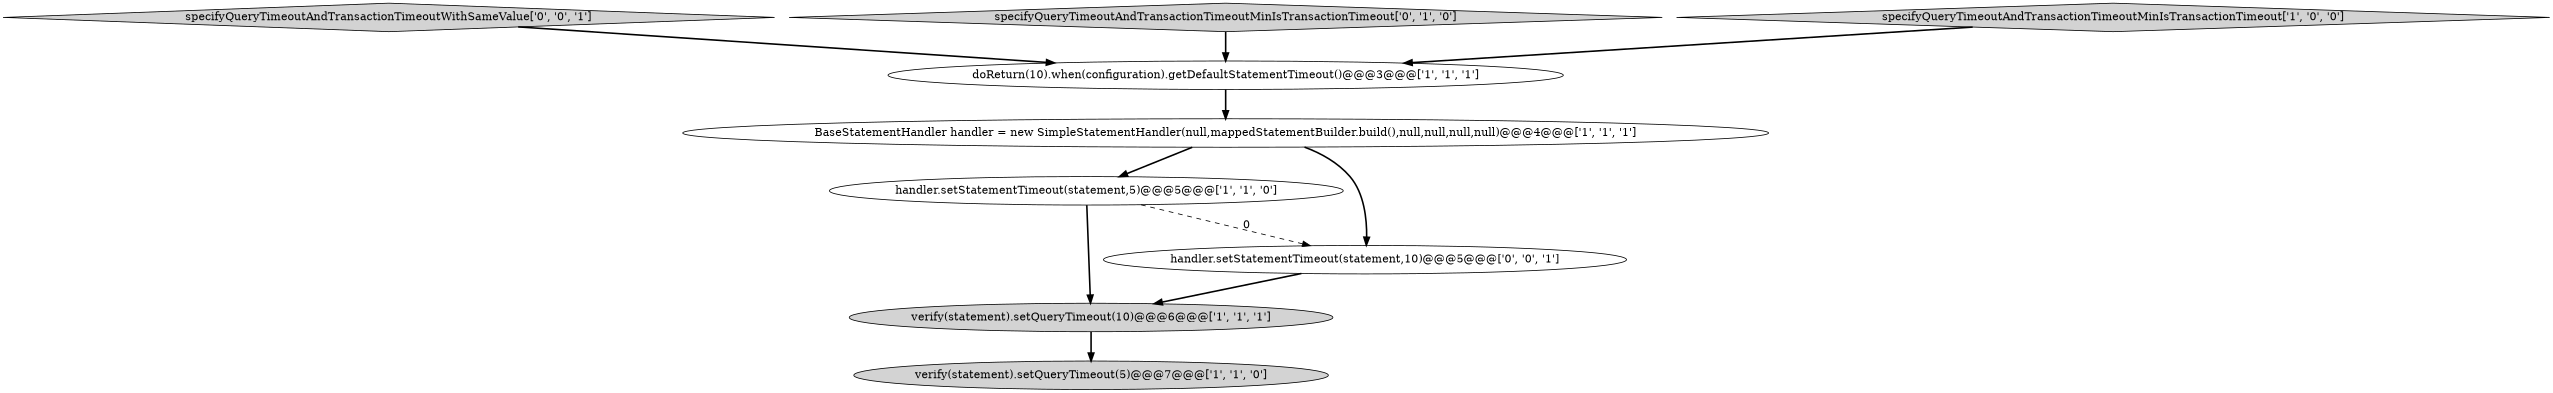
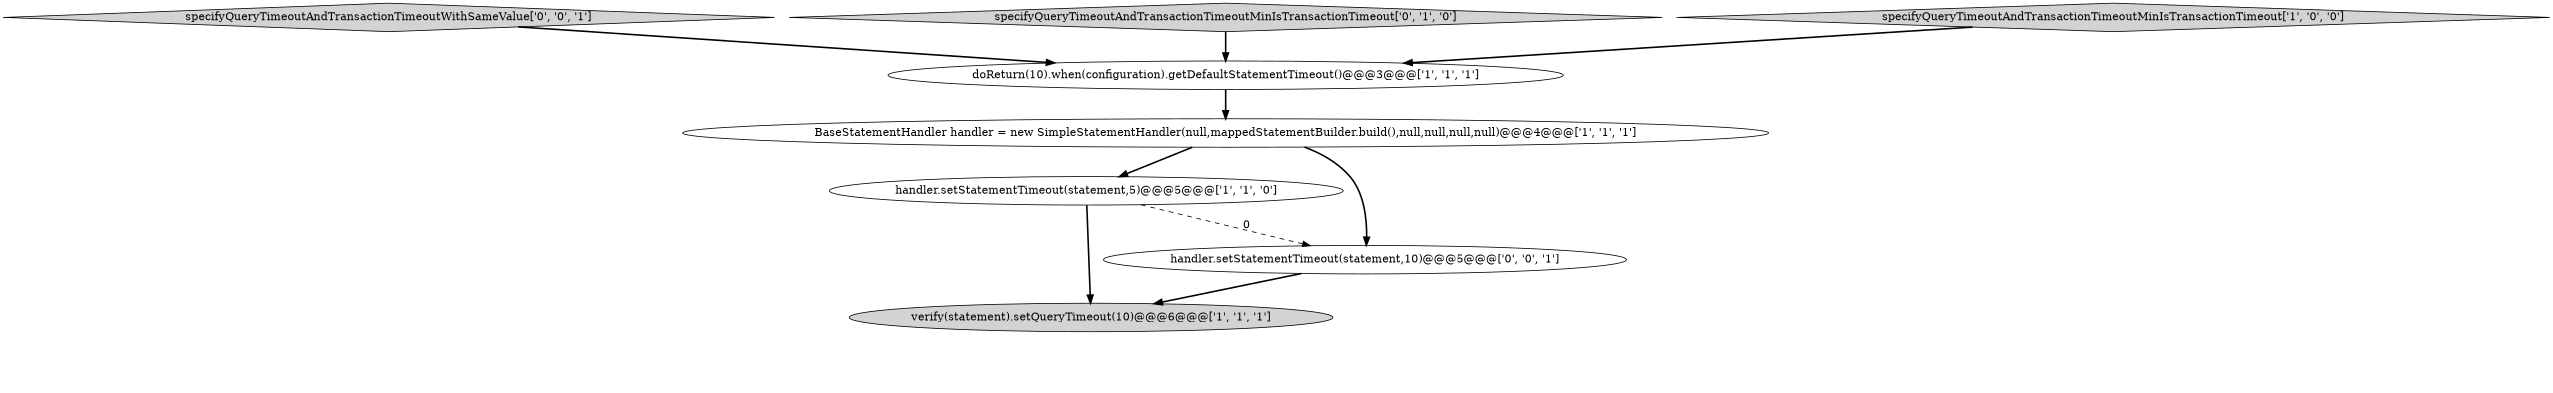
(1091, 375) -> none
